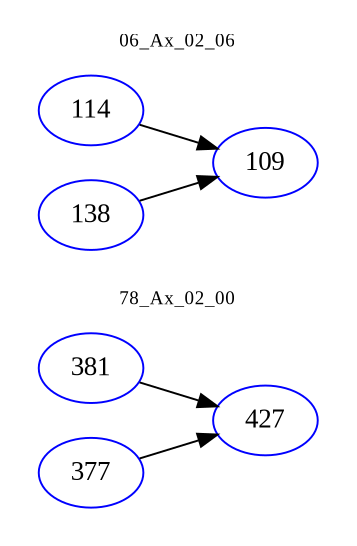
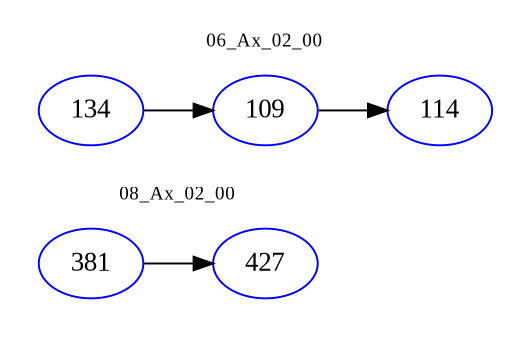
(178, 42) -> (265, 42)
(169, 134) -> (343, 110)
(91, 215) -> (91, 110)
(178, 299) -> (178, 195)
(91, 473) -> none
